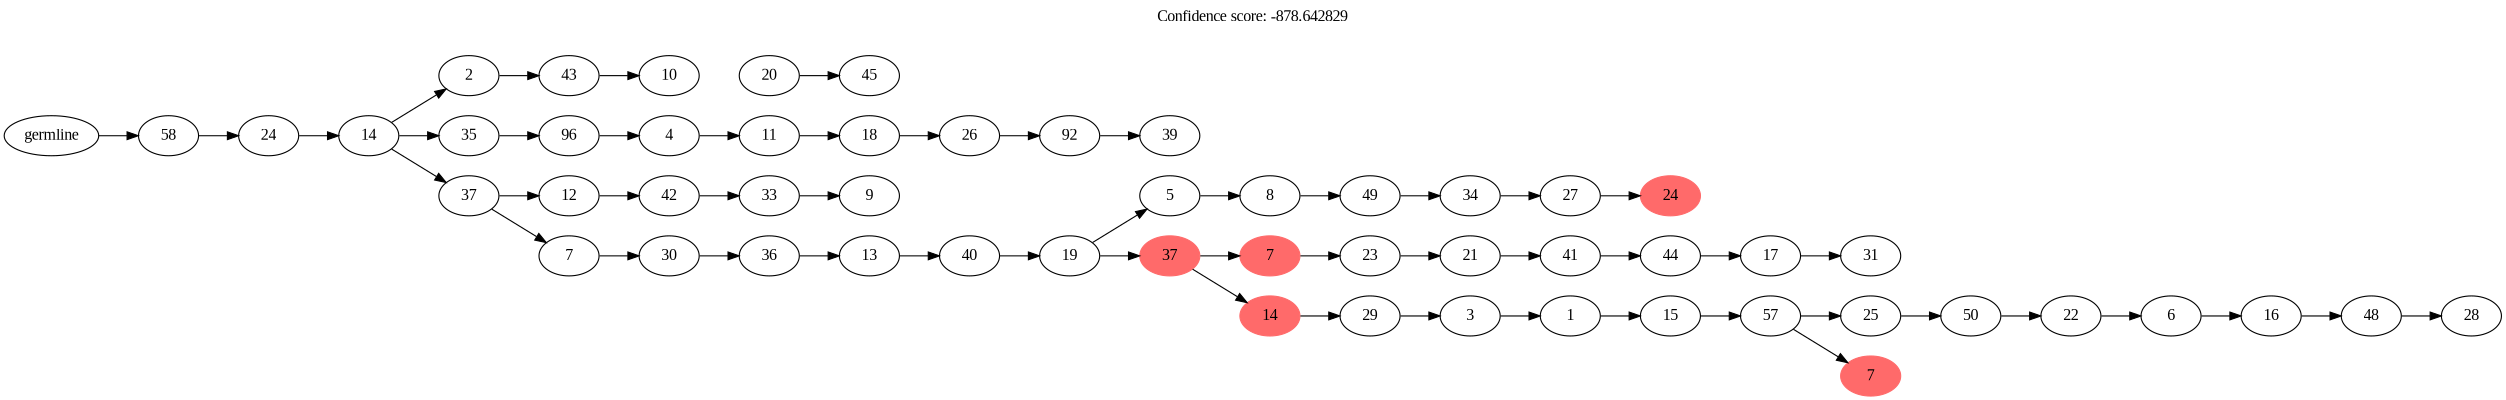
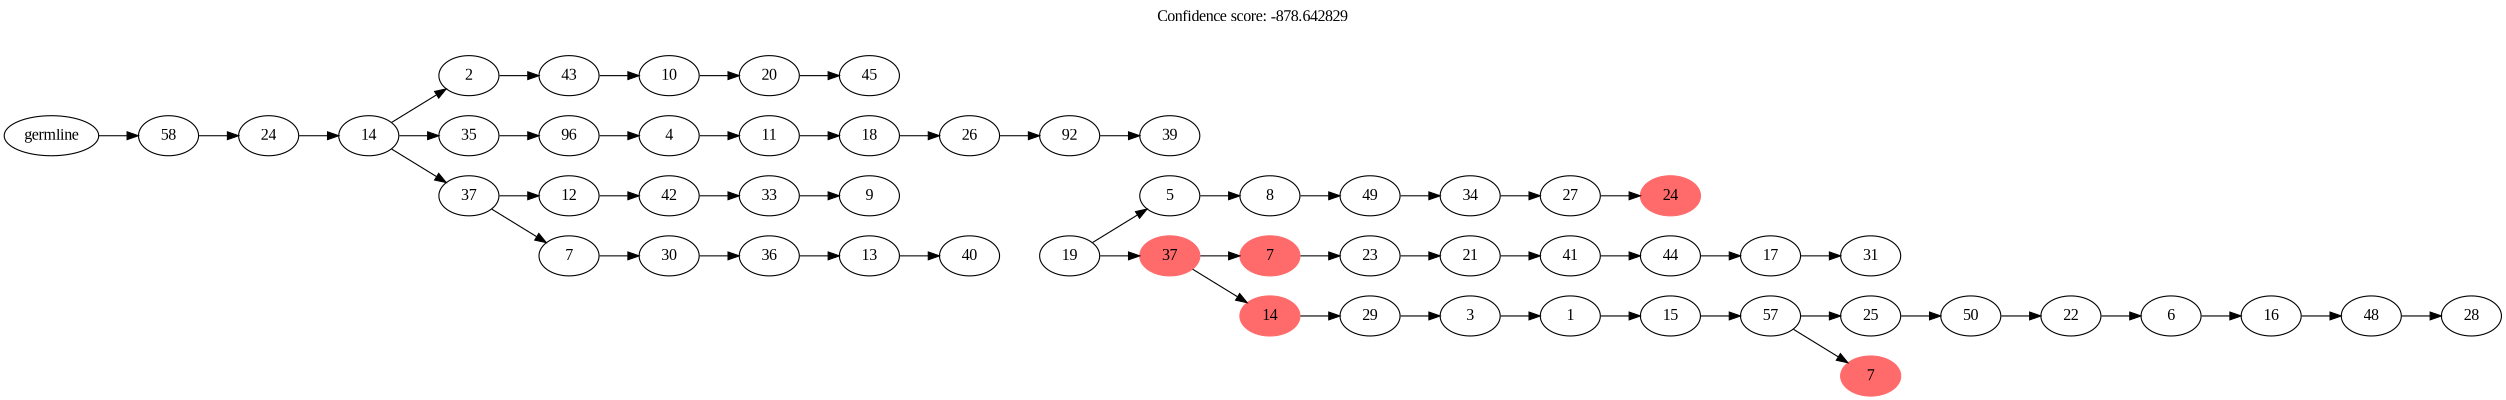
none -> (714, 76)
(1014, 256) -> none
